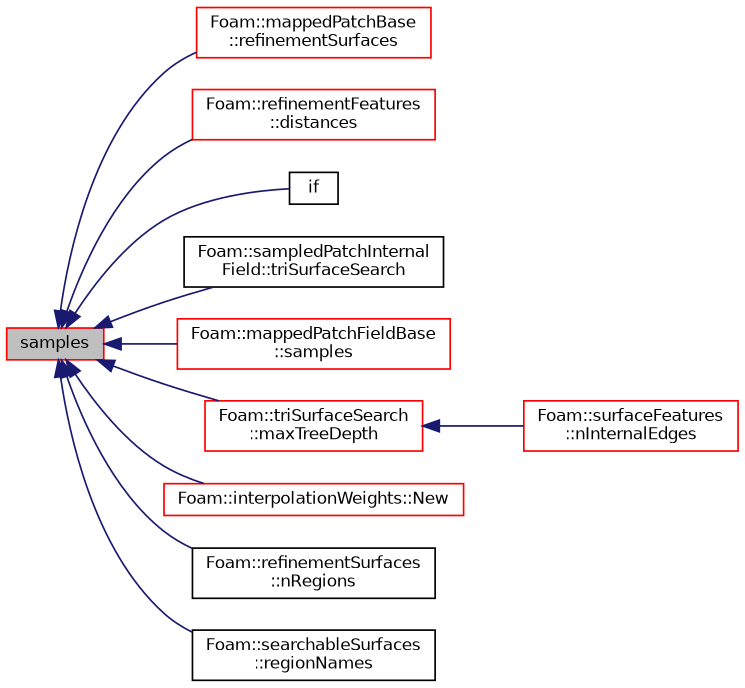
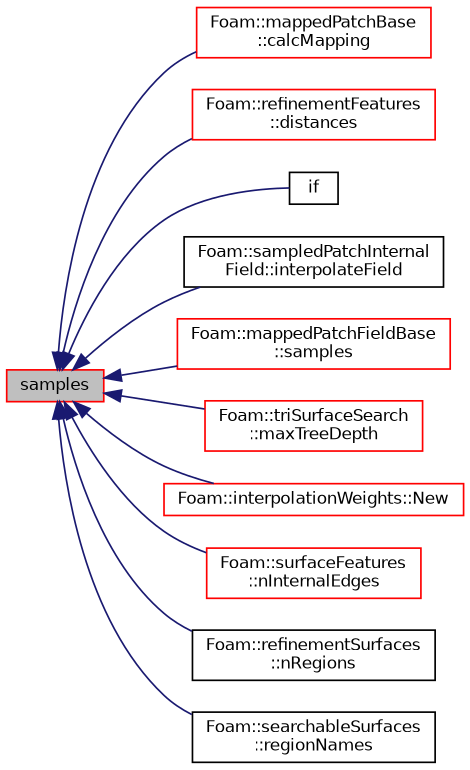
(314, 33) -> (314, 33)
(314, 262) -> (314, 262)
(482, 426) -> (127, 498)
